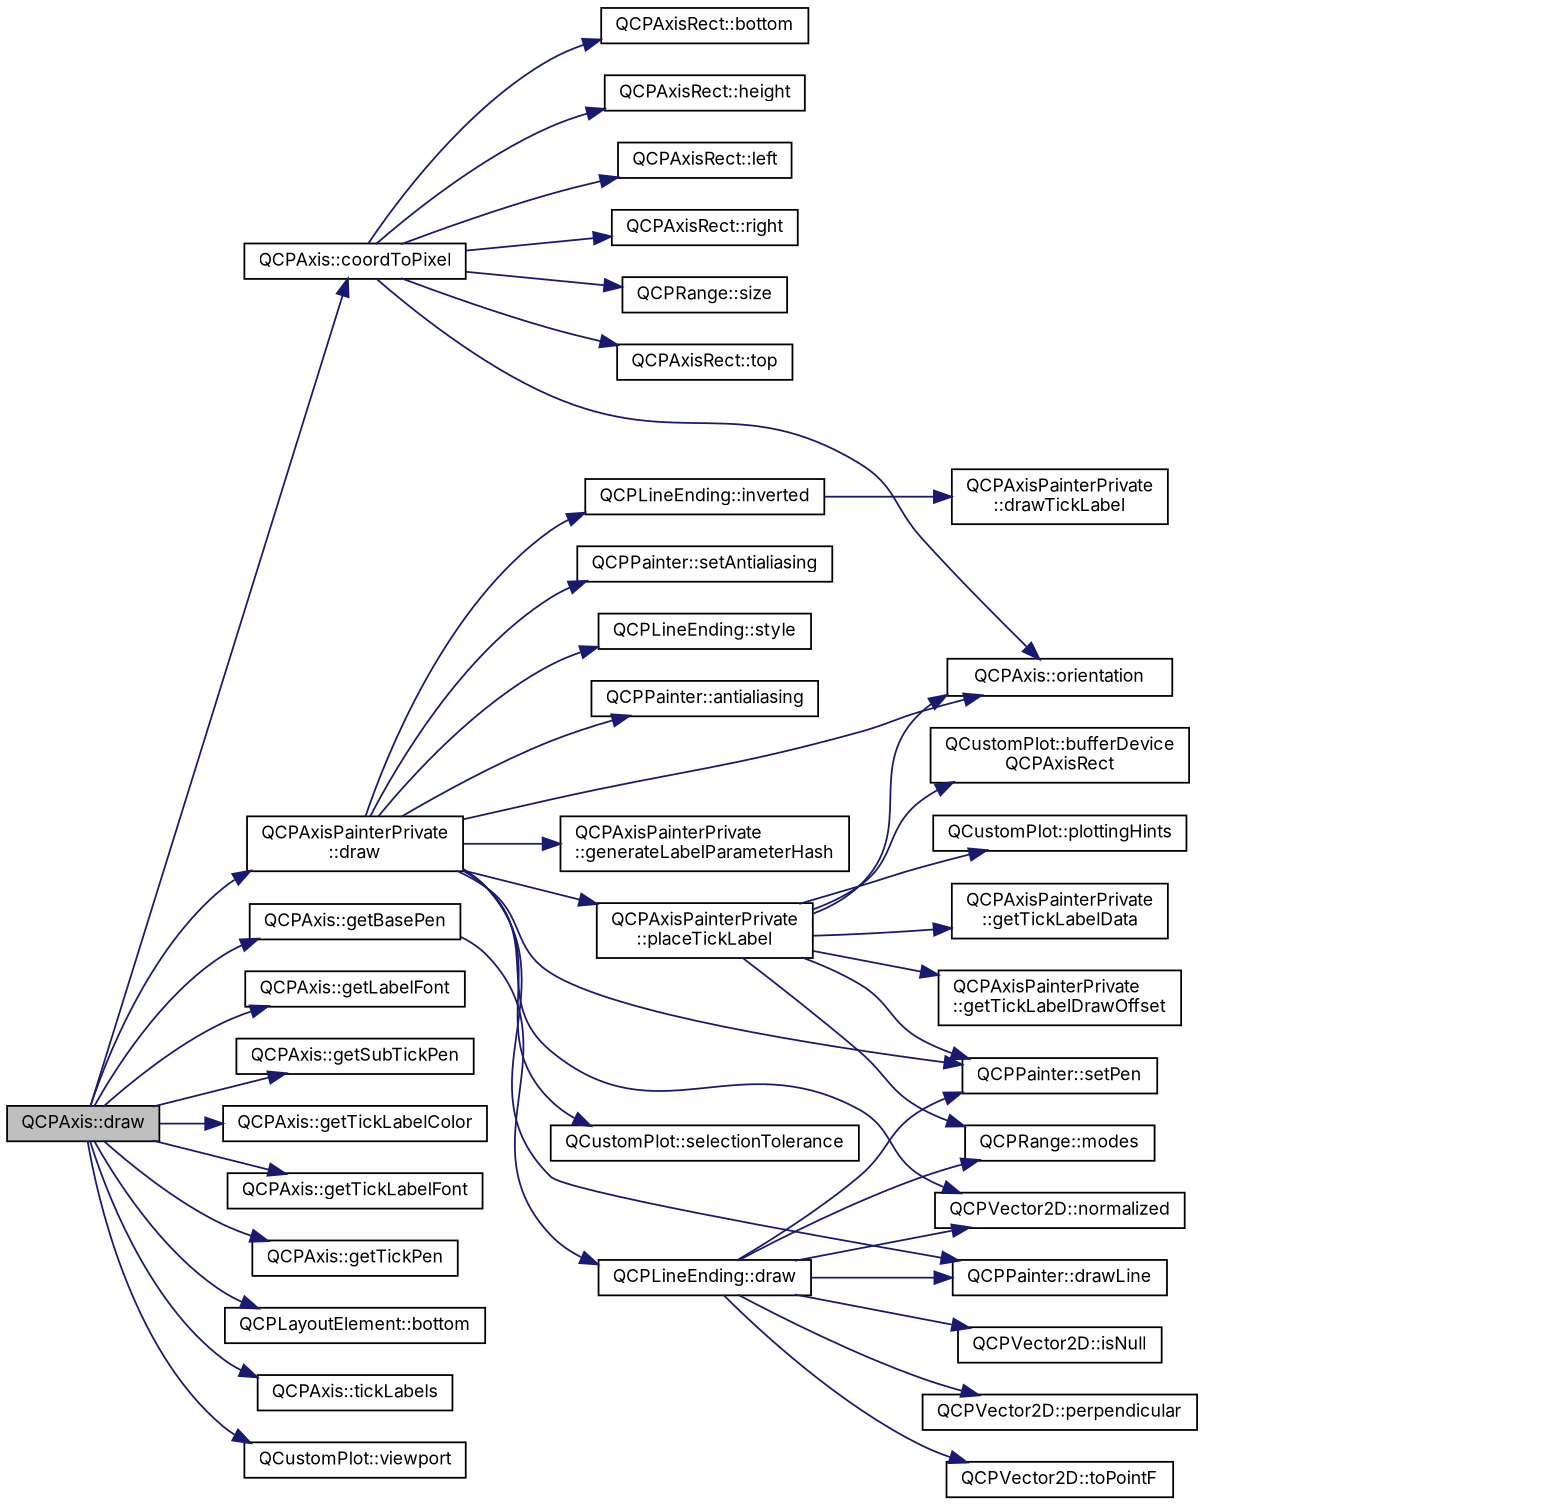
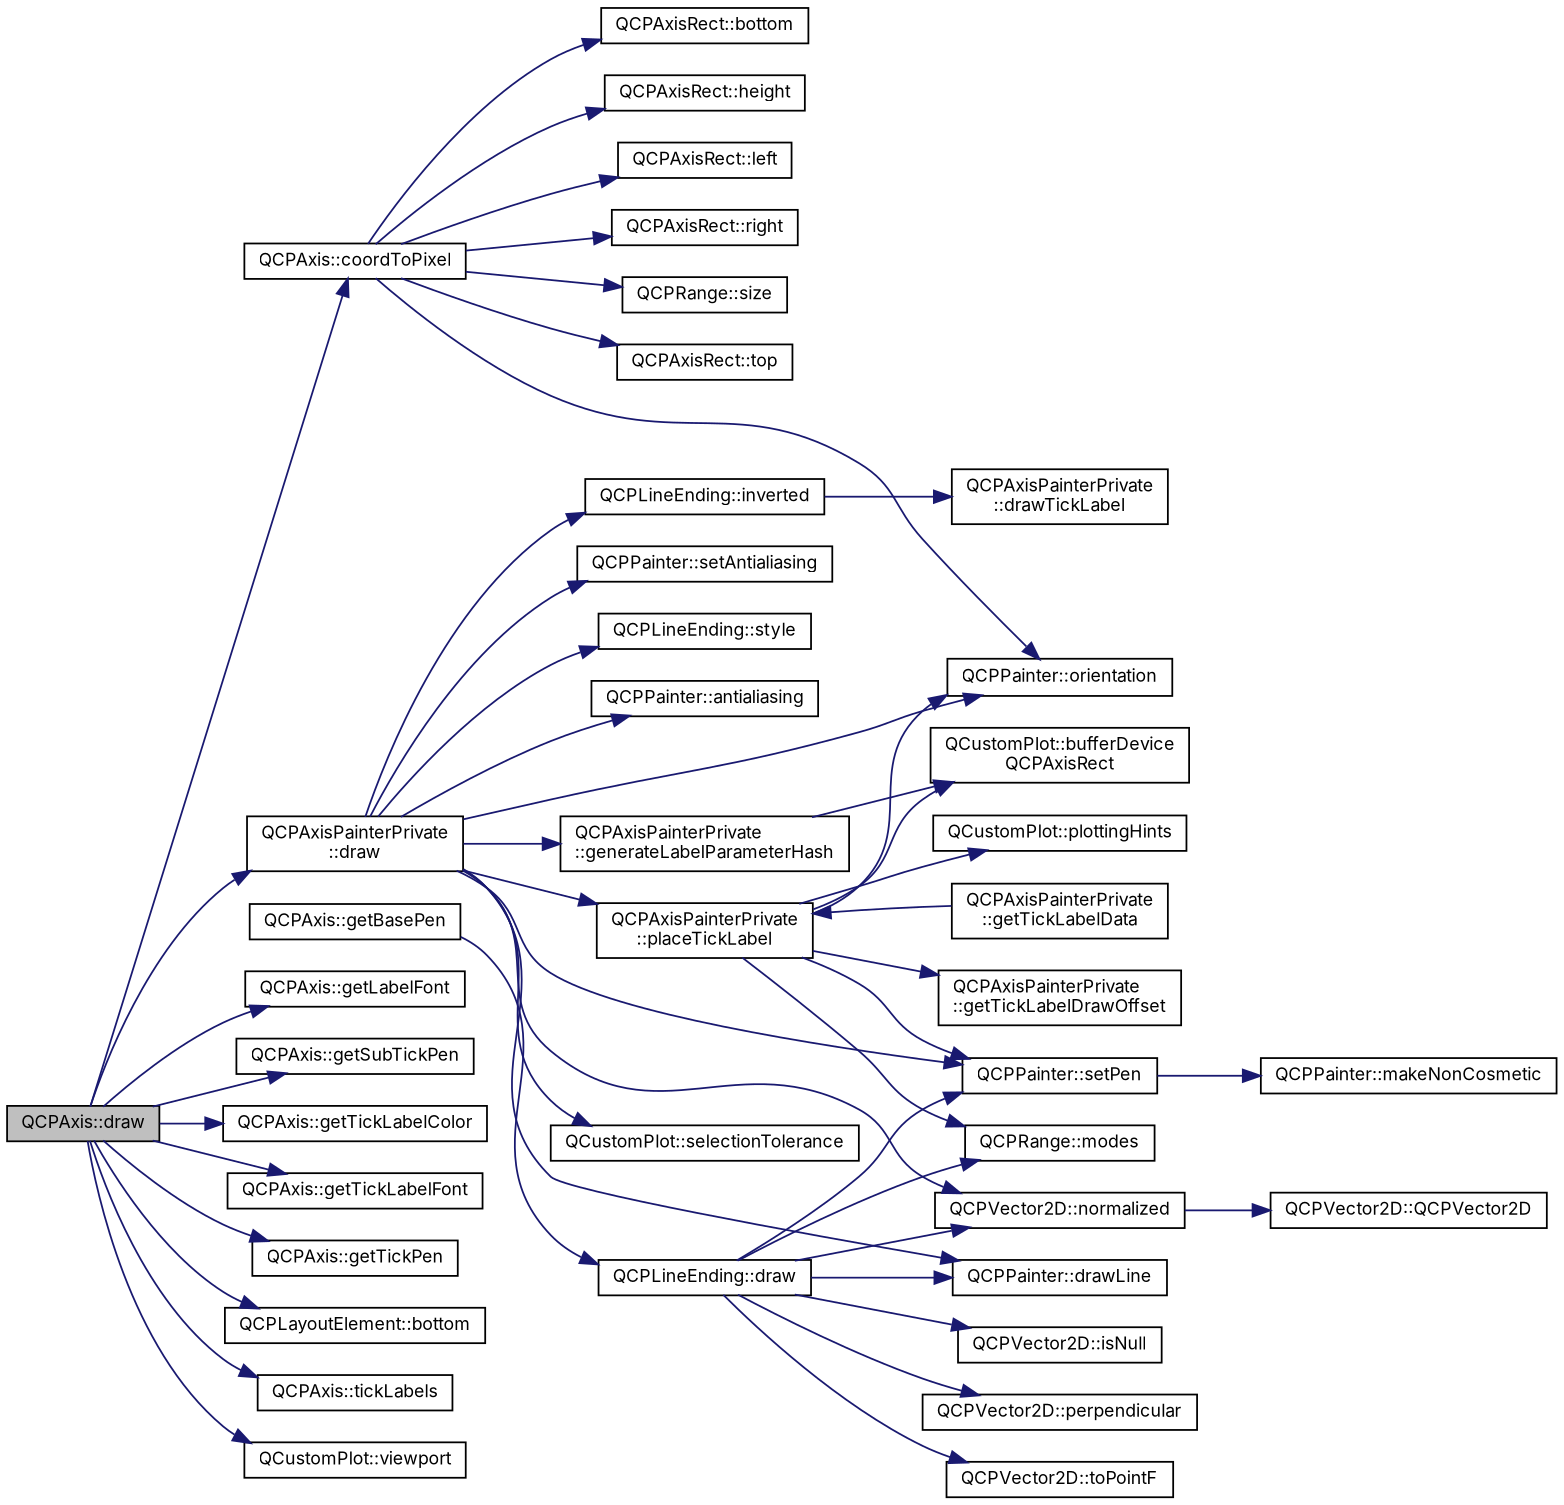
(1060, 677) -> (1060, 677)
none -> (873, 802)
(873, 933) -> (891, 908)
(157, 1015) -> none
none -> (1409, 1076)
none -> (1409, 1210)
